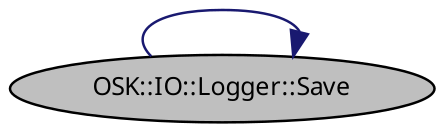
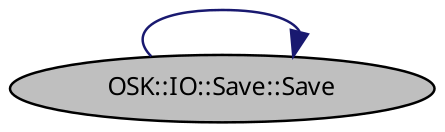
(222, 89) -> (222, 89)
